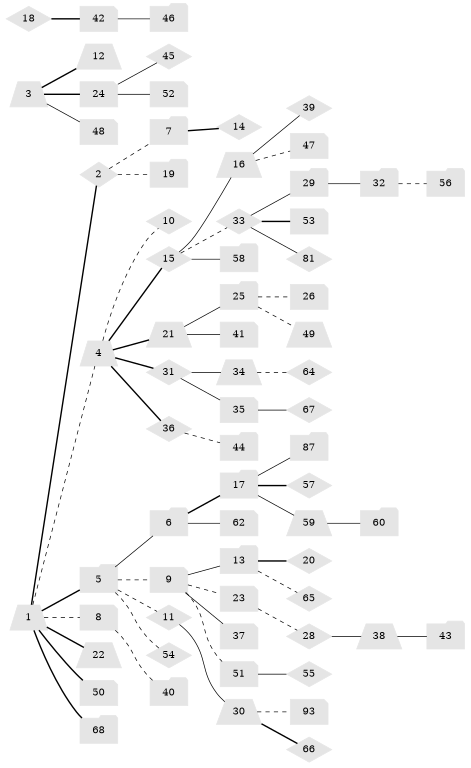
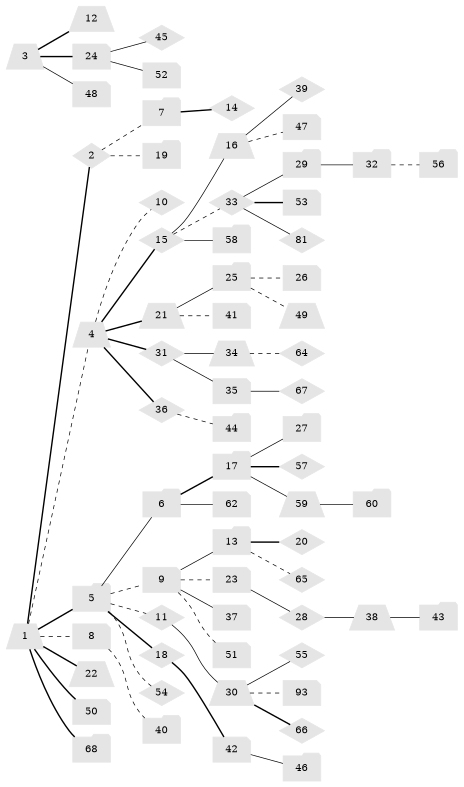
(204, 335) -> (196, 316)
(309, 448) -> (302, 429)
(278, 620) -> (270, 601)
none -> (130, 630)
(272, 674) -> (269, 673)
